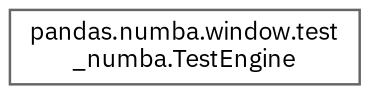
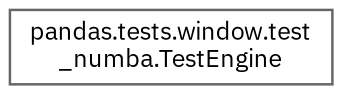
(185, 47) -> (171, 47)
